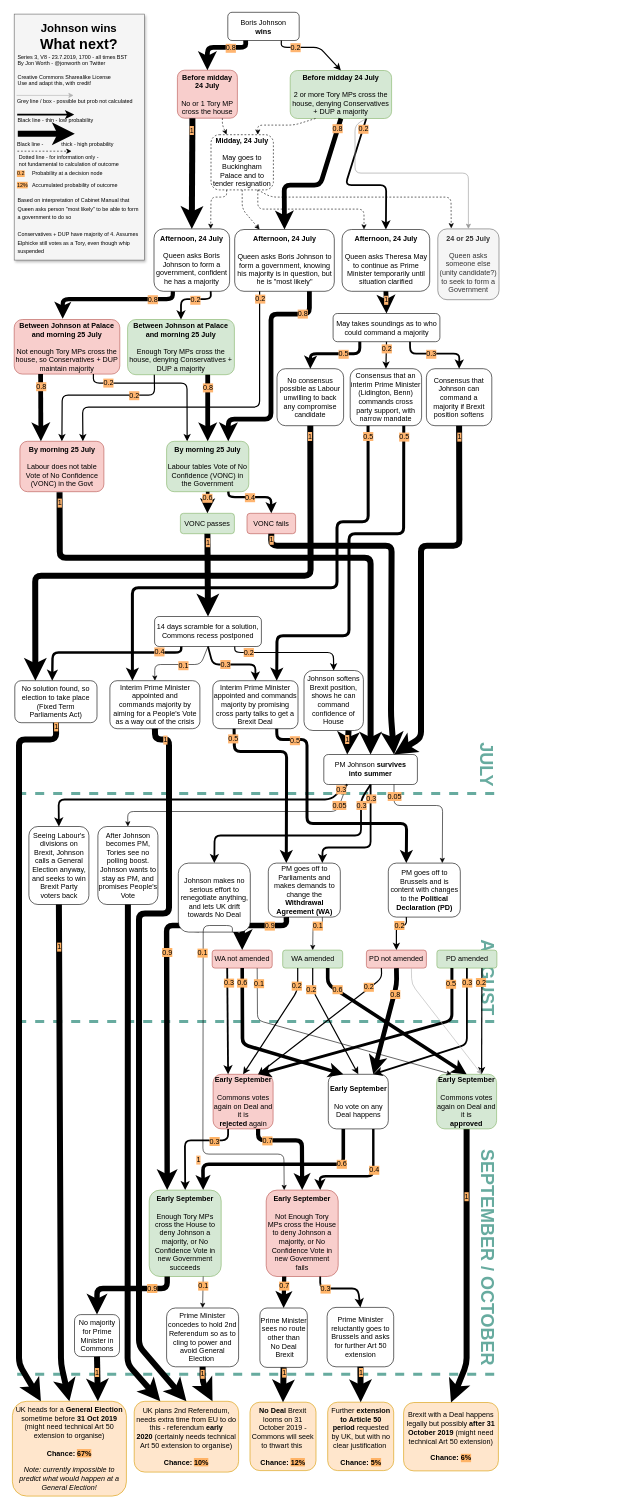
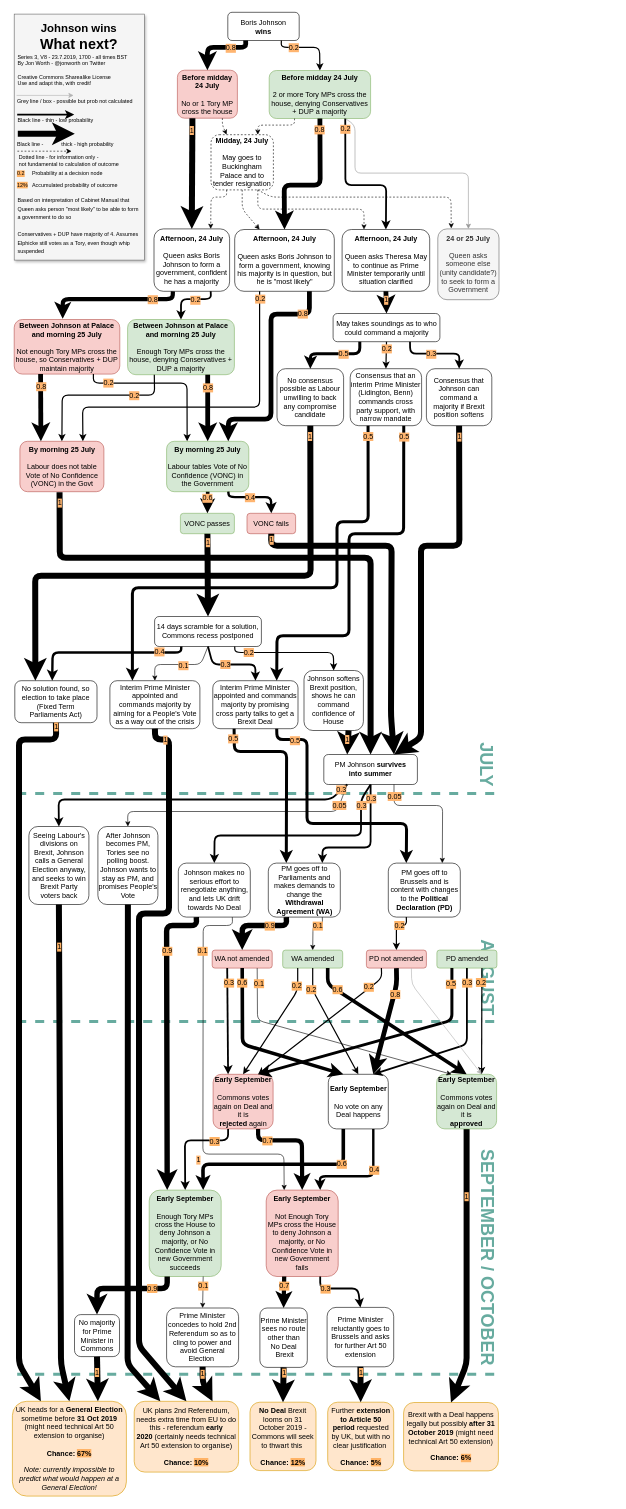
(341, 95) -> (320, 95)
(214, 898) -> (214, 890)
